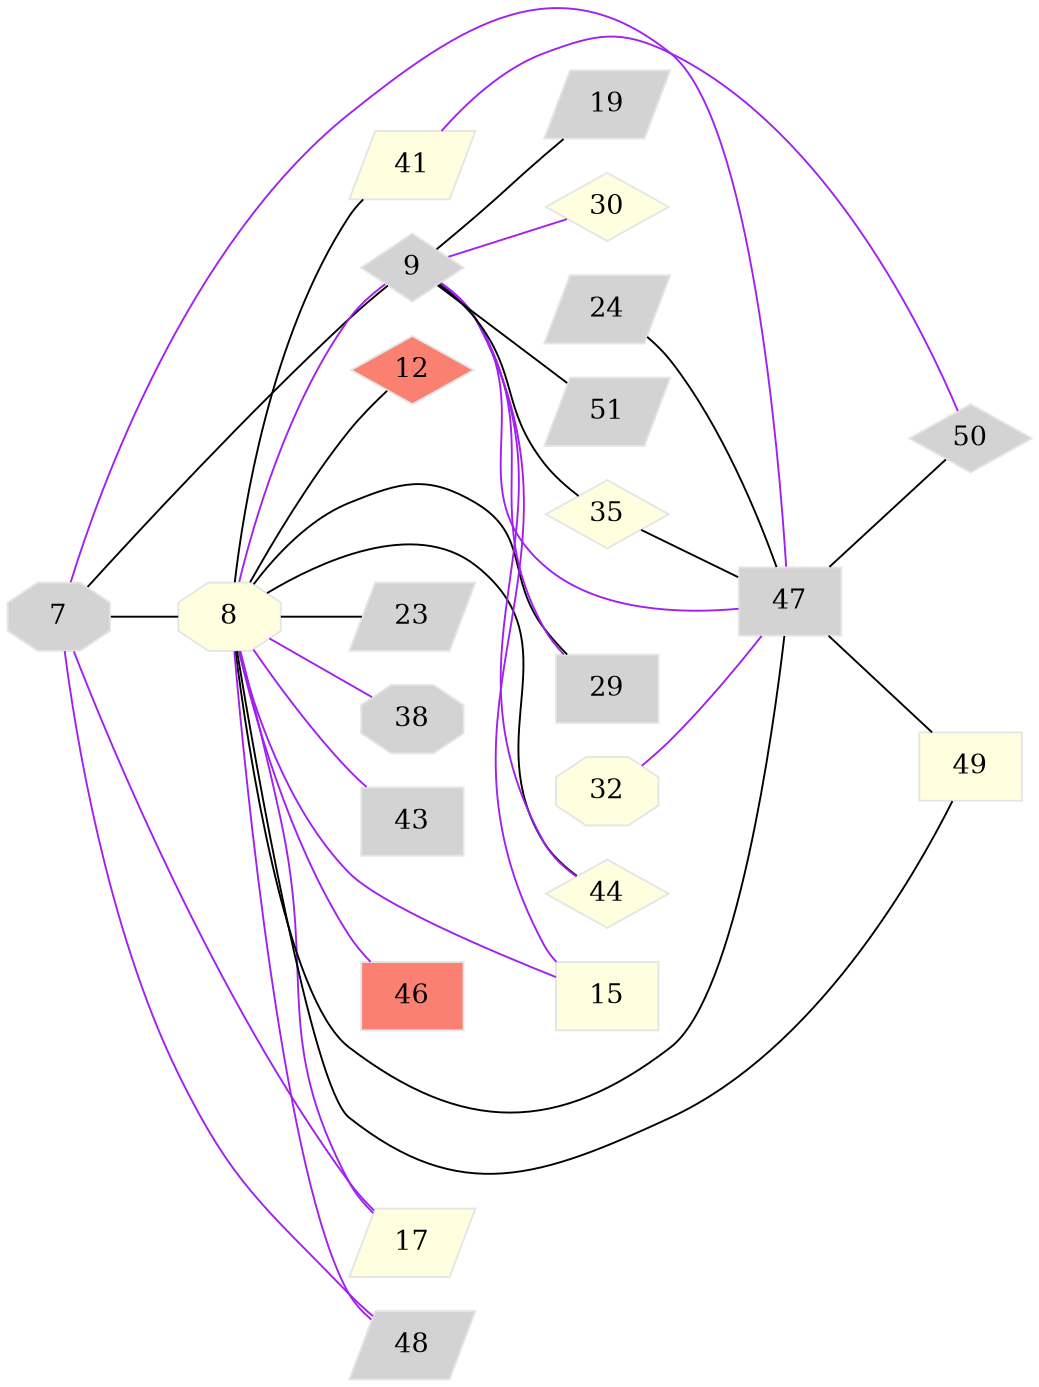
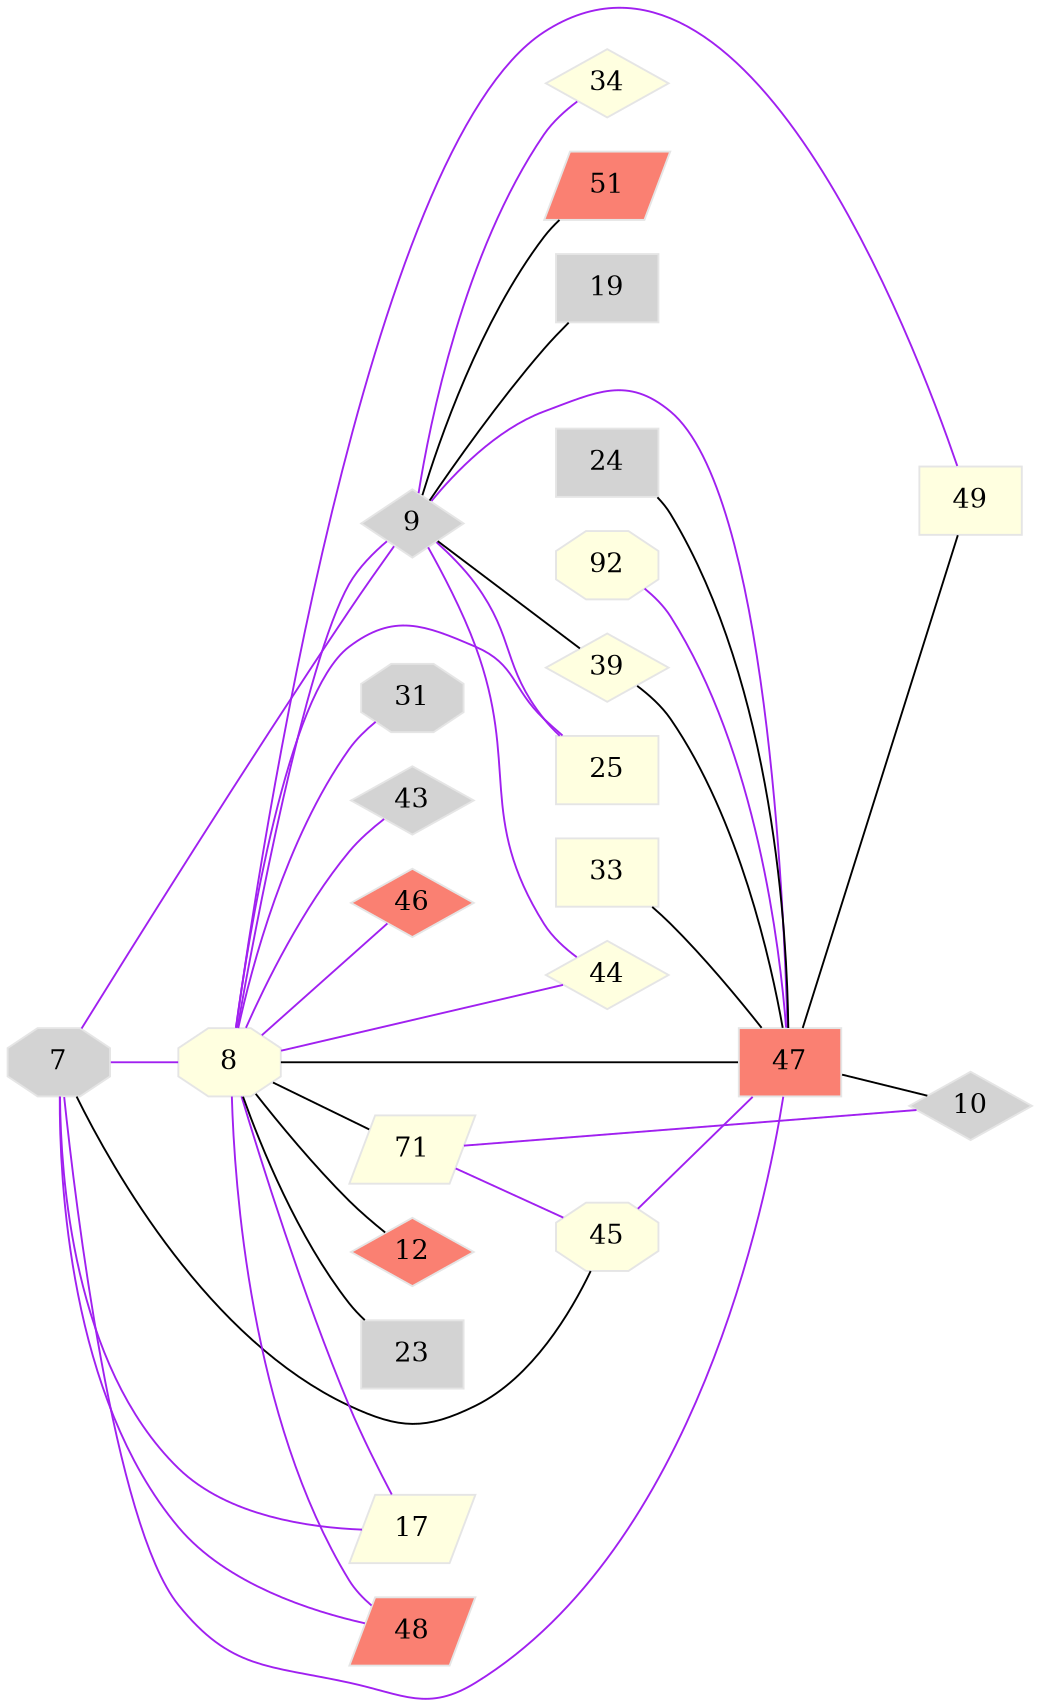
(607, 104) -> (607, 288)
(412, 165) -> (412, 1150)
(607, 207) -> (607, 83)
(607, 309) -> (607, 463)
(607, 412) -> (607, 186)
(234, 432) -> (235, 785)
(971, 438) -> (971, 1106)
(607, 514) -> (607, 668)
(790, 602) -> (790, 1062)
(144, 617) -> (144, 1062)
(412, 617) -> (412, 1354)
(521, 639) -> (422, 1018)
(607, 689) -> none
(412, 719) -> (412, 698)
(607, 791) -> (607, 565)
(412, 822) -> (412, 800)
none -> (607, 873)
(412, 996) -> (412, 903)
(607, 996) -> (607, 770)
(483, 1173) -> (437, 189)
none -> (607, 1237)
(412, 1345) -> (412, 1631)
